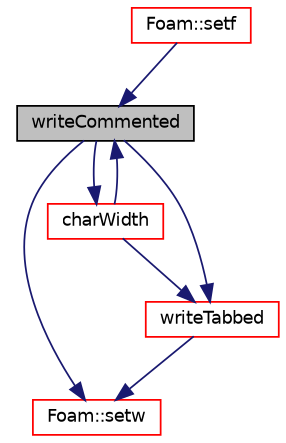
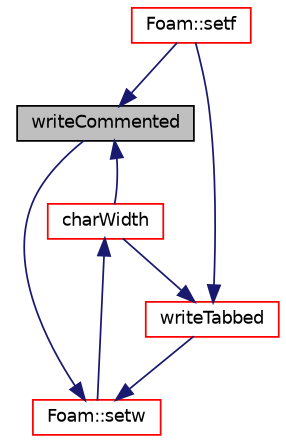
(94, 164) -> (101, 328)
(179, 204) -> (214, 163)
